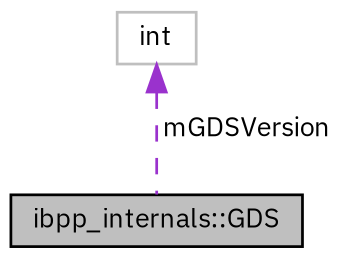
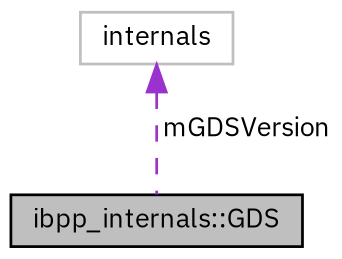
(157, 38) -> (157, 38)
